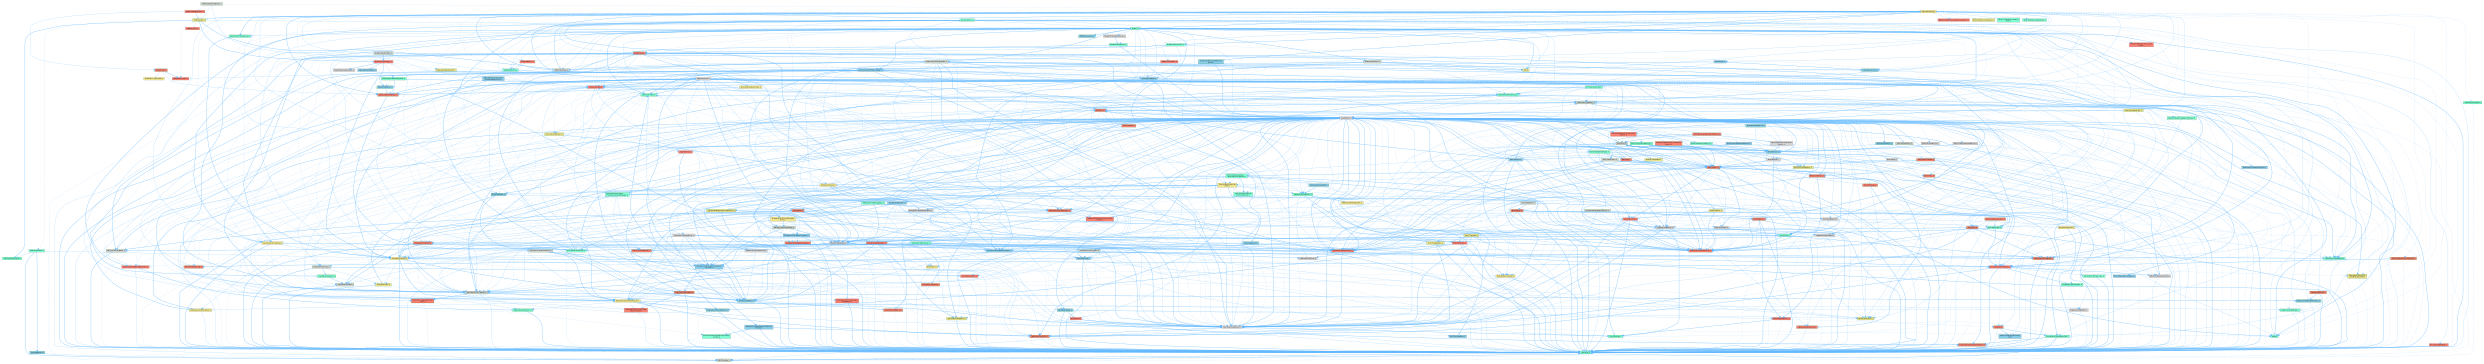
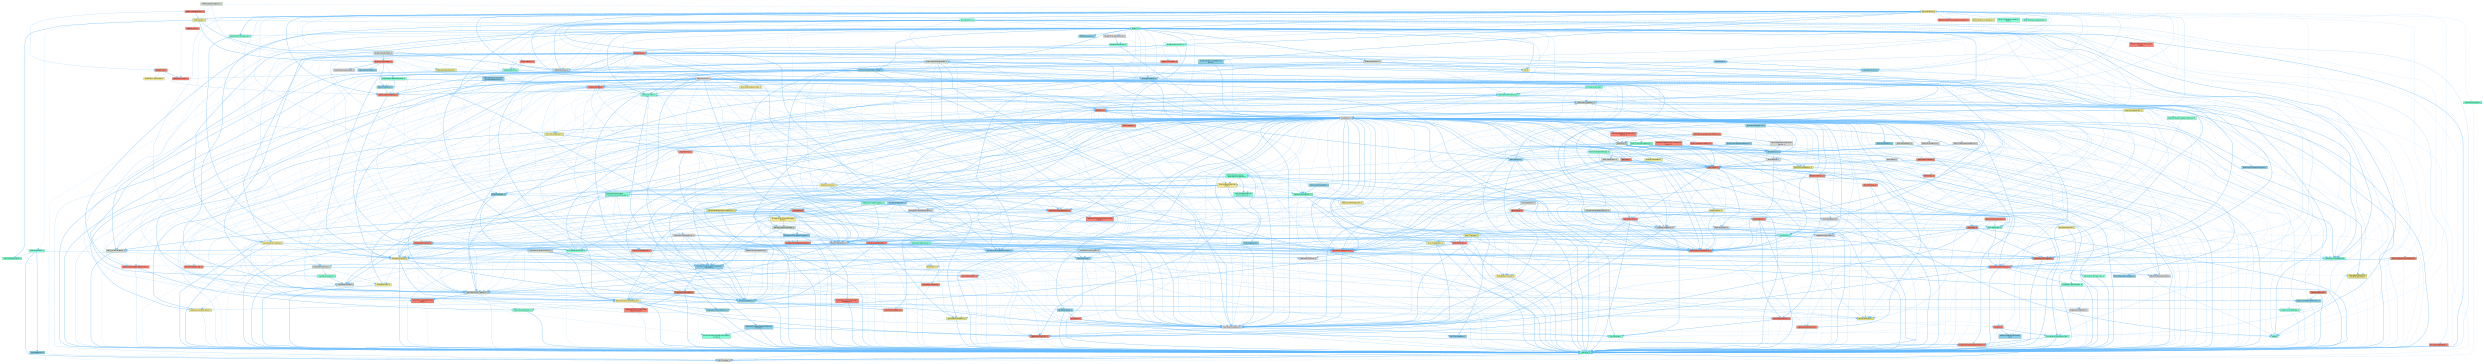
(1701, 144) -> (1701, 144)
